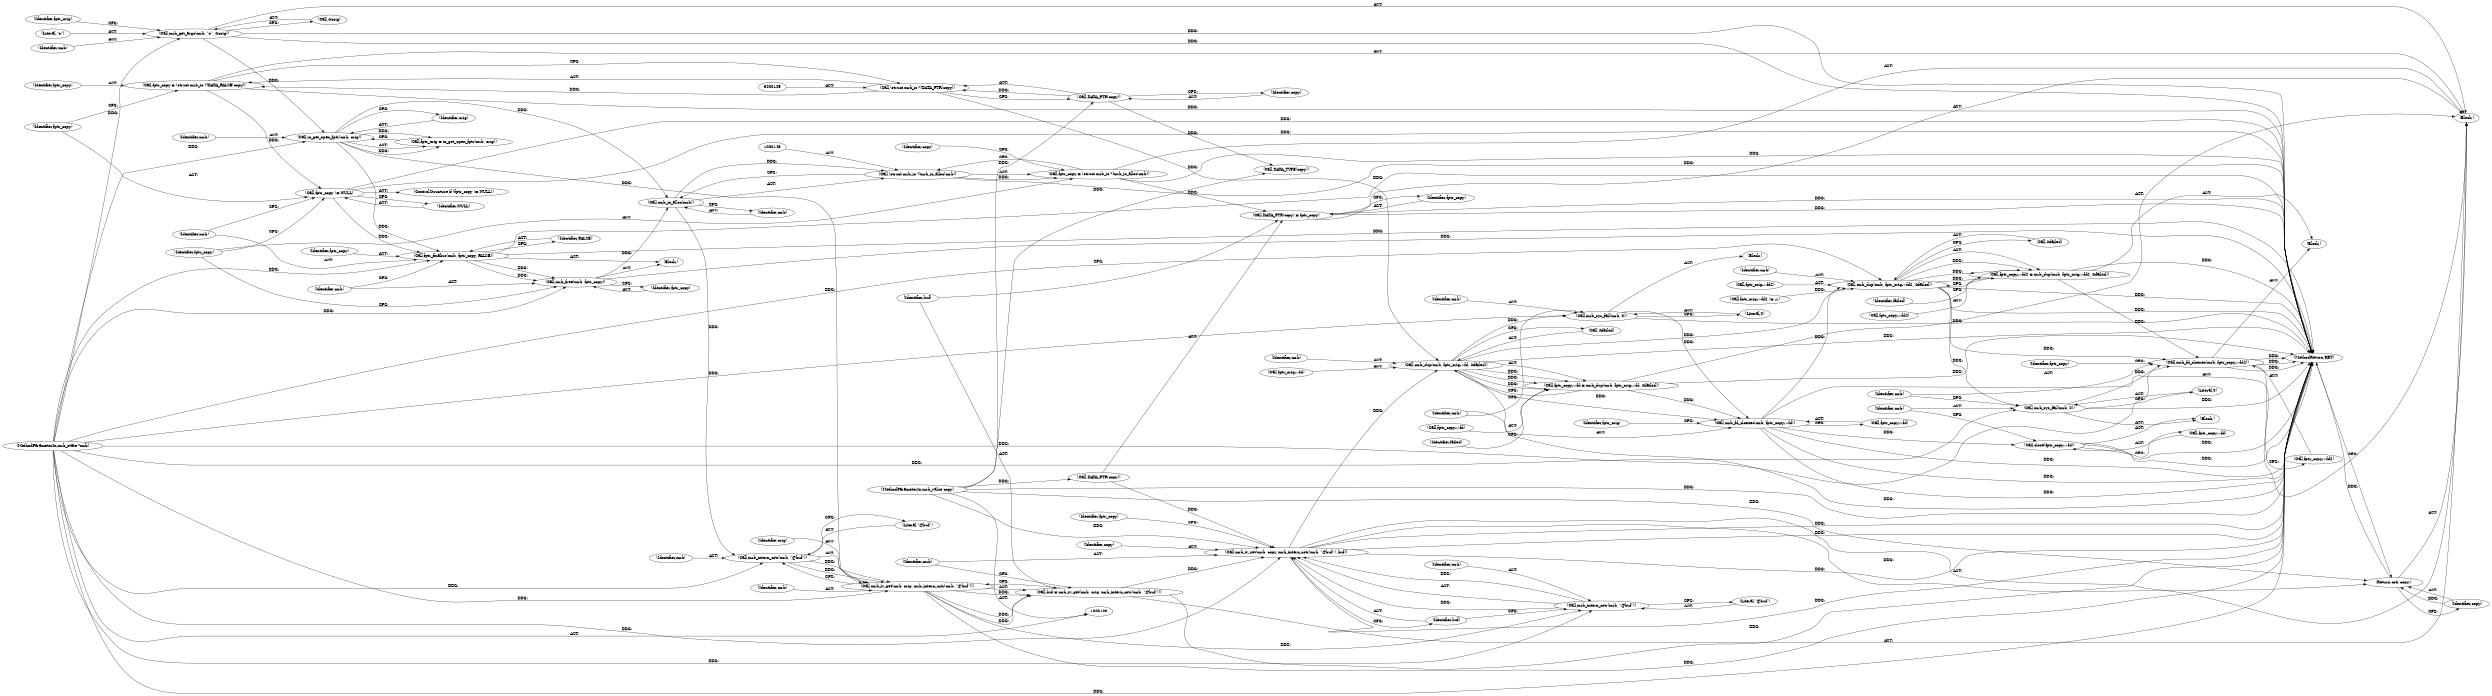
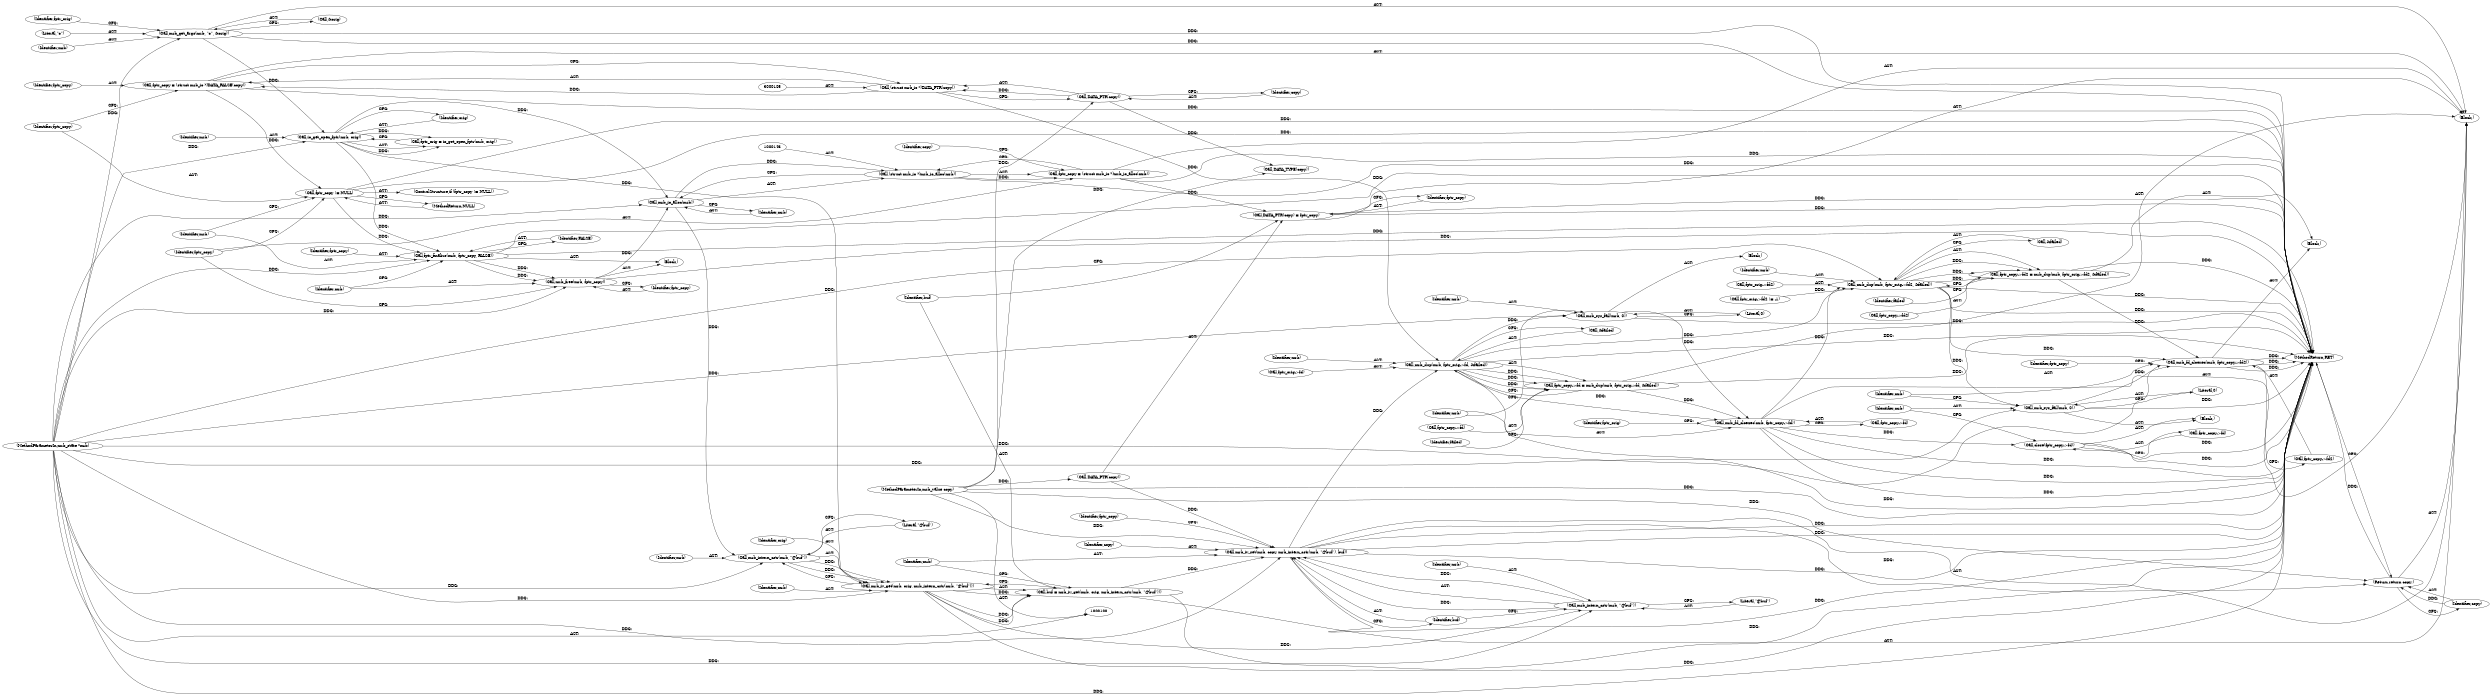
(454, 206) -> (454, 206)
none -> (264, 219)
(2394, 582) -> (2394, 582)
